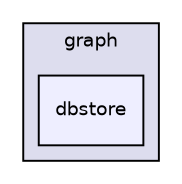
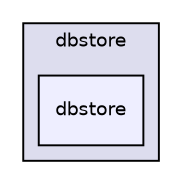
(91, 42) -> (91, 42)
